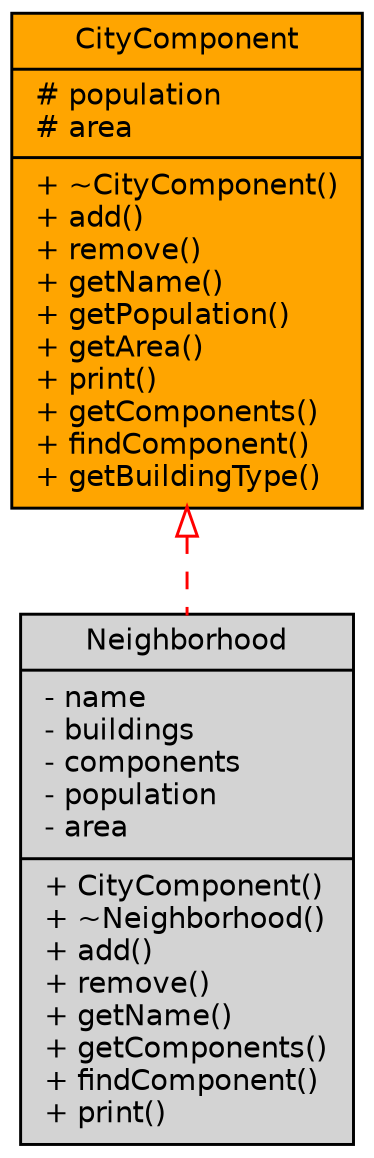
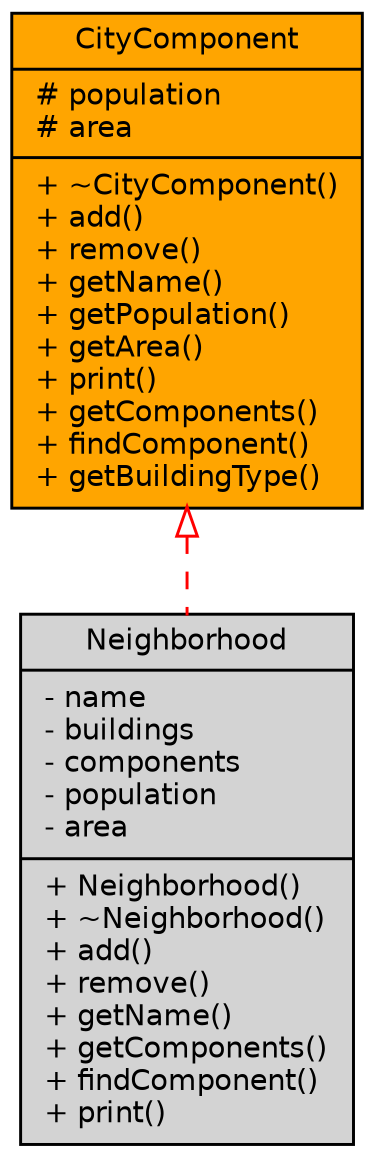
(184, 887) -> (174, 887)
